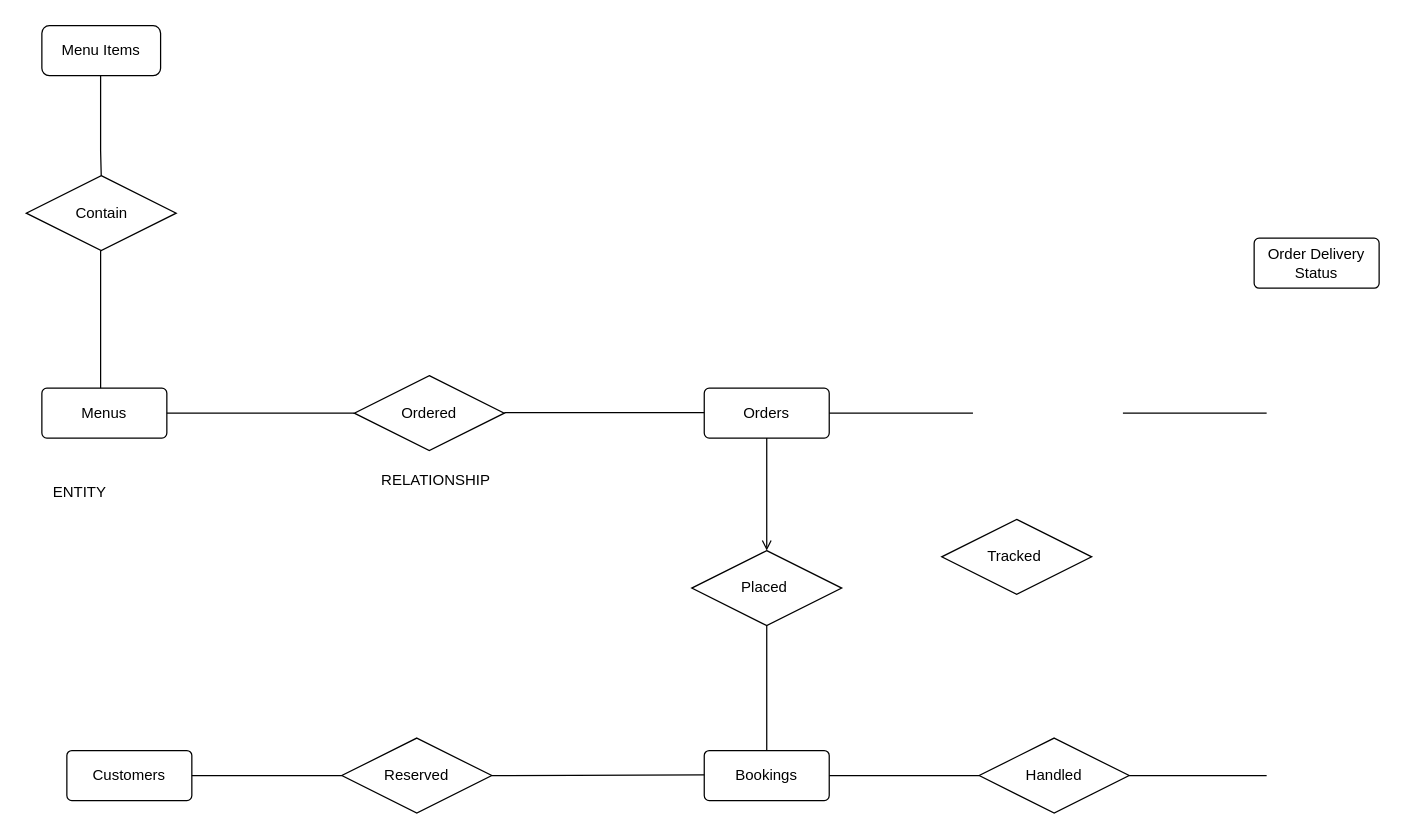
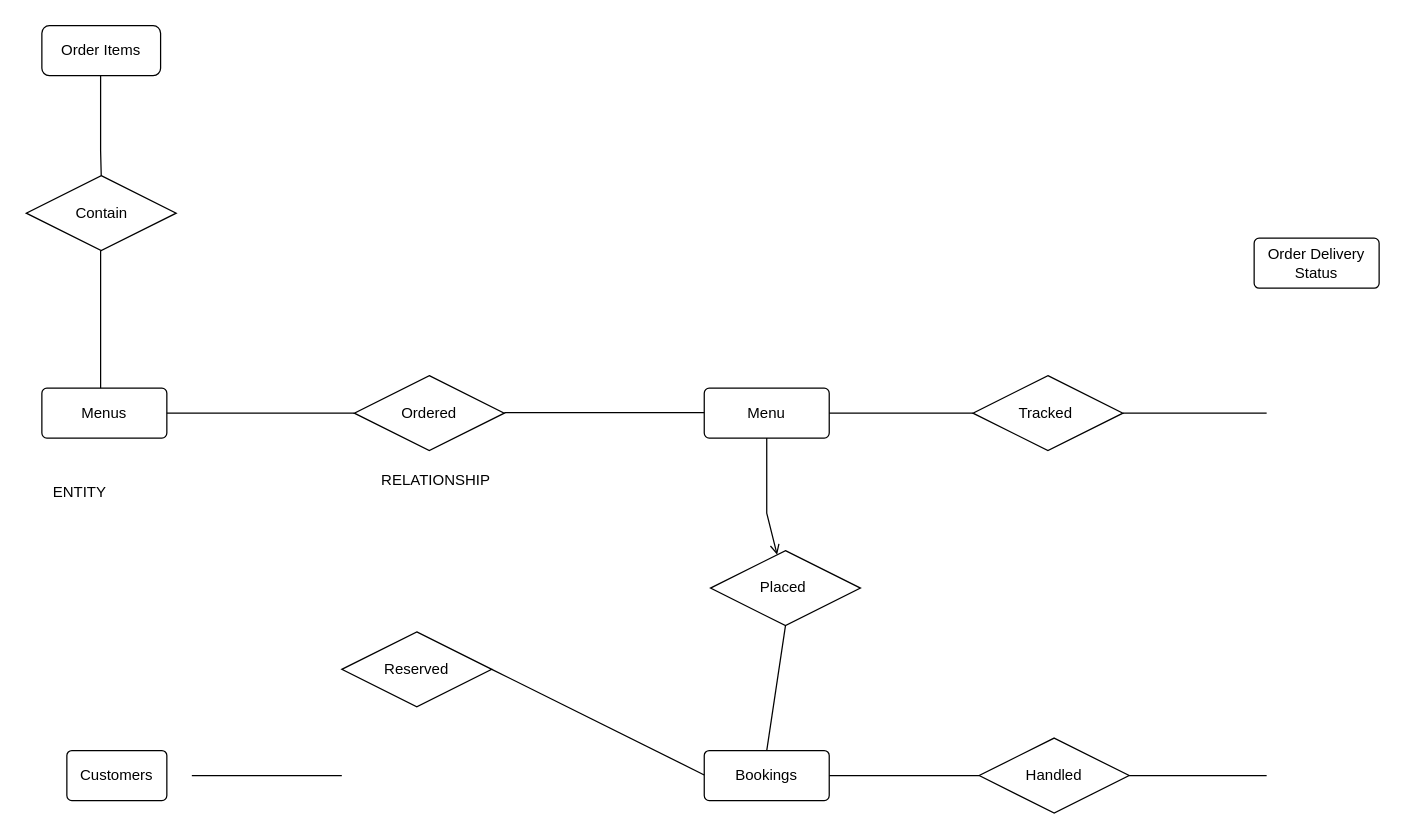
(101, 51) -> (101, 51)
(767, 413) -> (767, 413)
(1017, 557) -> (1048, 413)
(767, 588) -> (786, 588)
(129, 776) -> (117, 776)
(417, 776) -> (417, 669)
